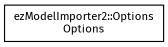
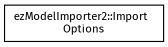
(84, 23) -> (84, 23)
